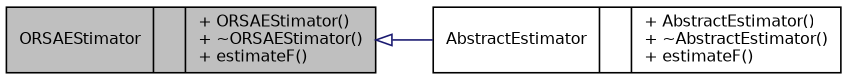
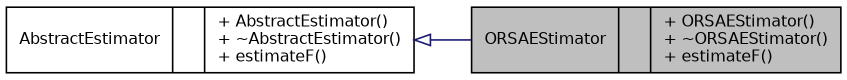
(413, 40) -> (451, 40)
